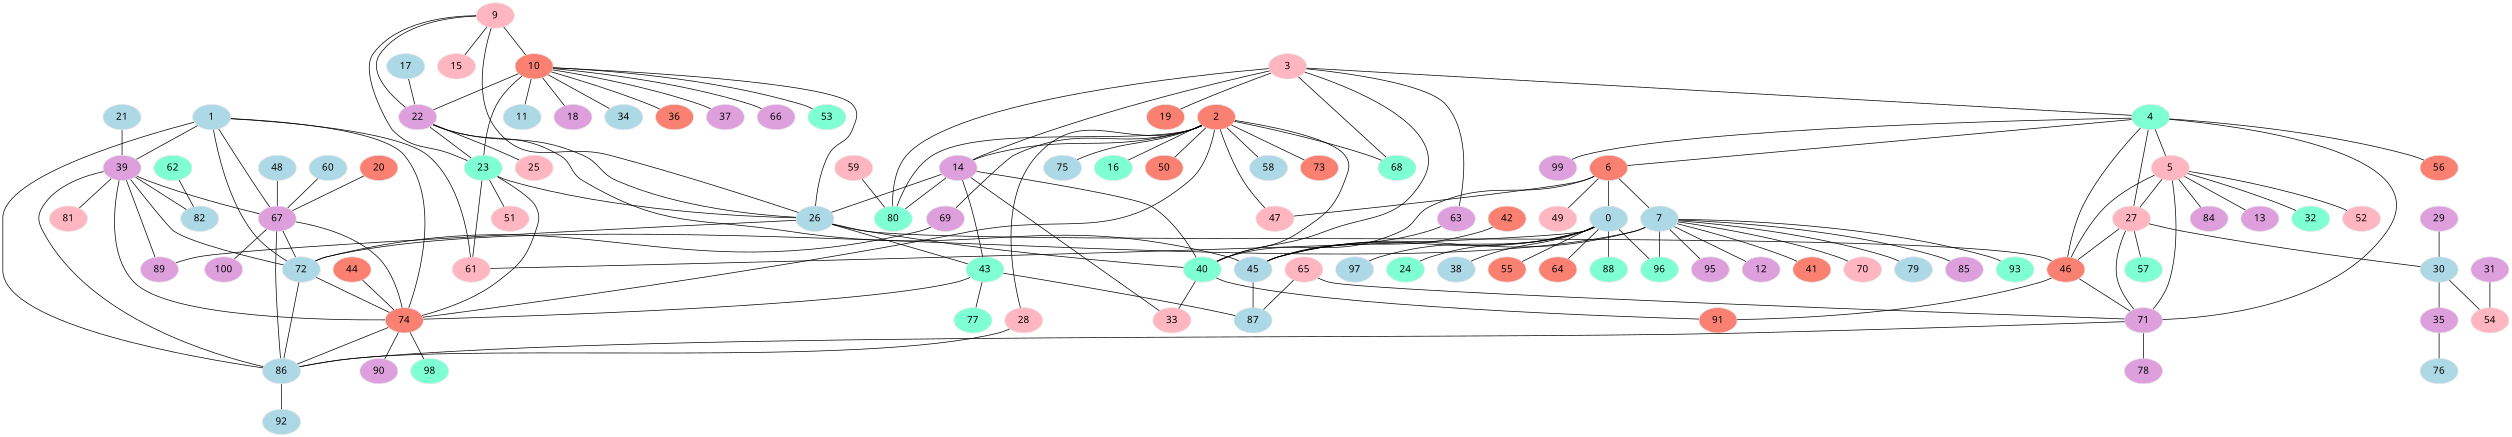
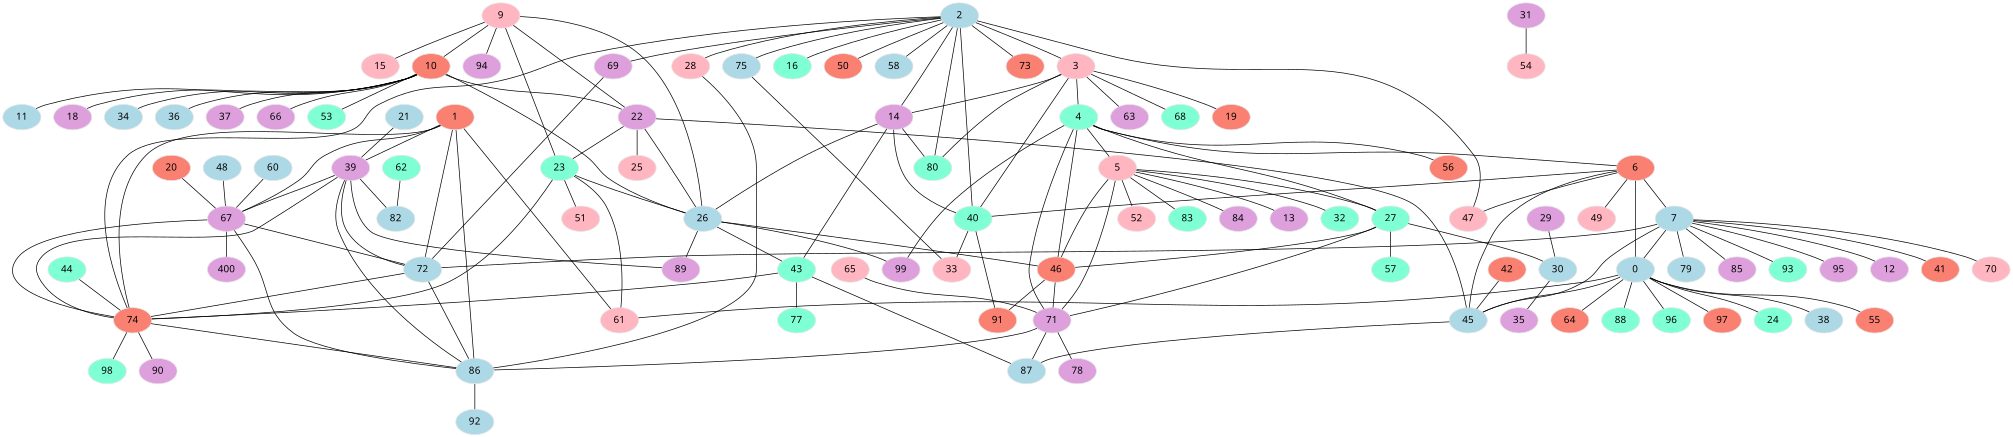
(406, 66) -> none
none -> (482, 66)
(494, 111) -> none
(212, 117) -> (455, 117)
(675, 117) -> (174, 117)
(1216, 117) -> (960, 16)
(1345, 148) -> (1019, 40)
(854, 168) -> none
(68, 219) -> none
none -> (1187, 219)
(2131, 219) -> (1391, 219)
(1046, 231) -> (847, 168)
(1354, 243) -> (1515, 210)
(1659, 245) -> (1655, 244)
(1007, 251) -> (805, 238)
(224, 270) -> (226, 270)
(352, 270) -> (67, 270)
(1355, 270) -> (1722, 320)
(2464, 295) -> none
(1277, 296) -> (1039, 346)
(2439, 371) -> none
